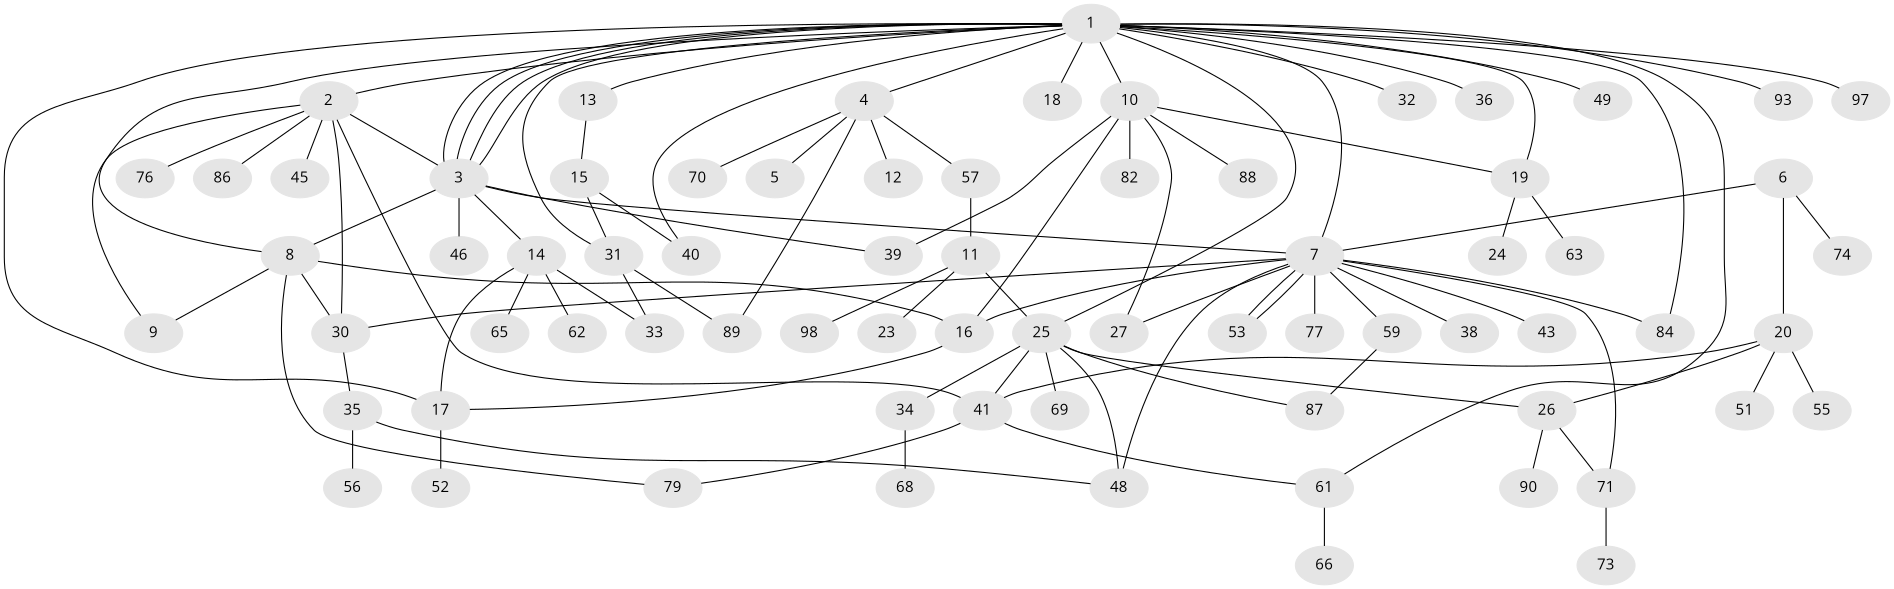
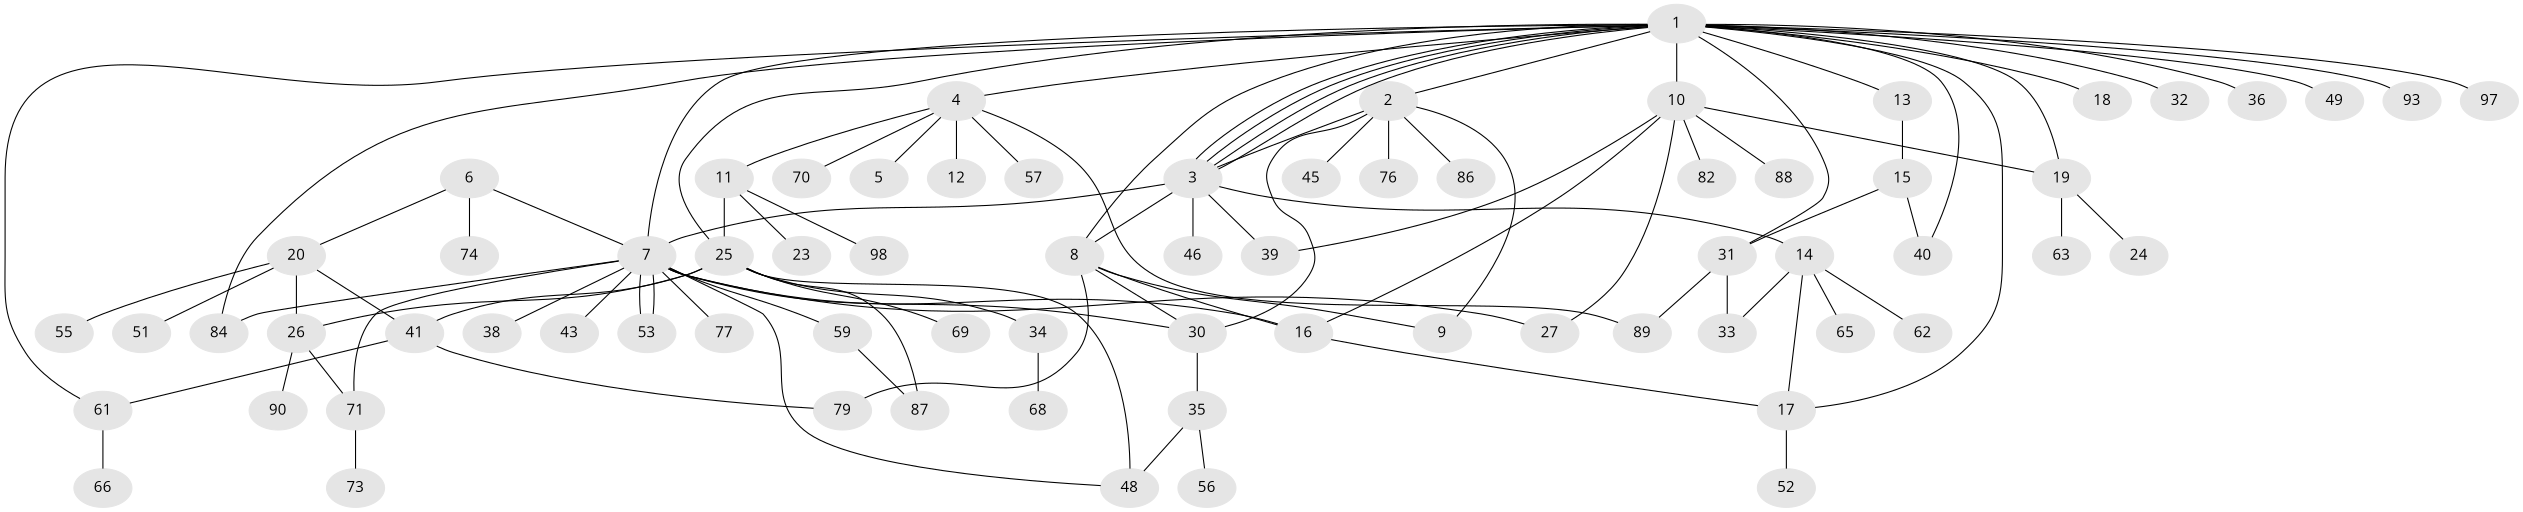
(971, 210) -> (837, 134)
(577, 381) -> none
